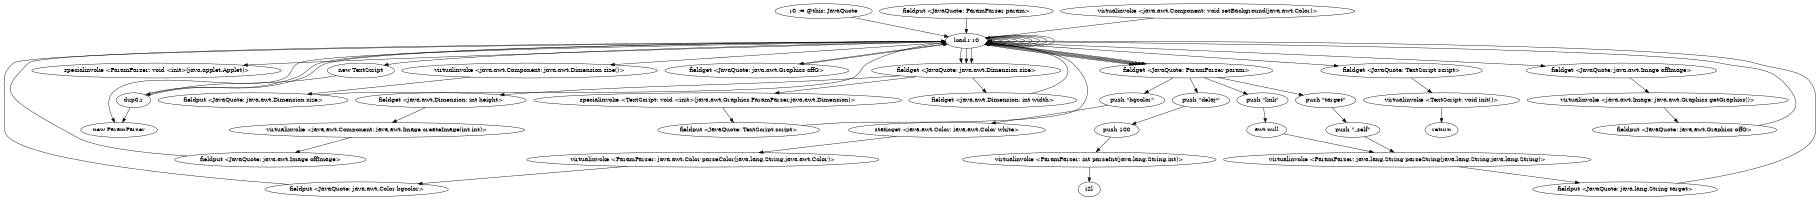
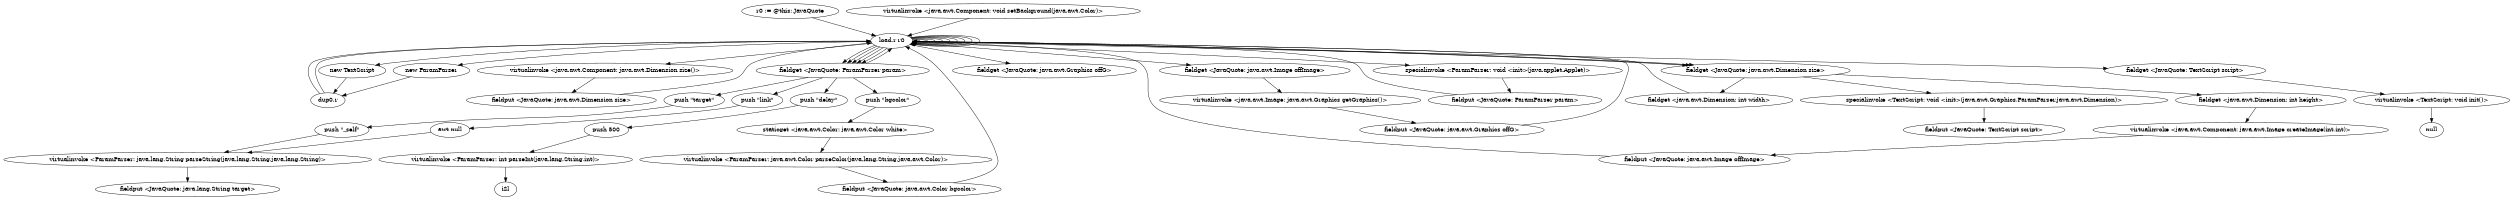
(1505, 46) -> none
(873, 54) -> none
none -> (1505, 84)
(127, 113) -> (378, 86)
(989, 121) -> none
(1117, 130) -> (606, 130)
(1442, 130) -> (2432, 130)
